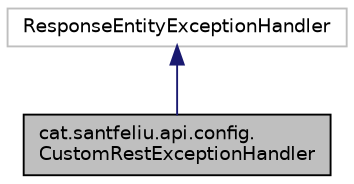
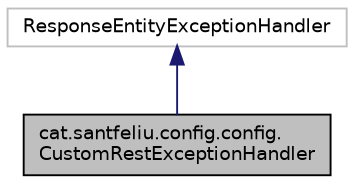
(177, 145) -> (177, 145)
